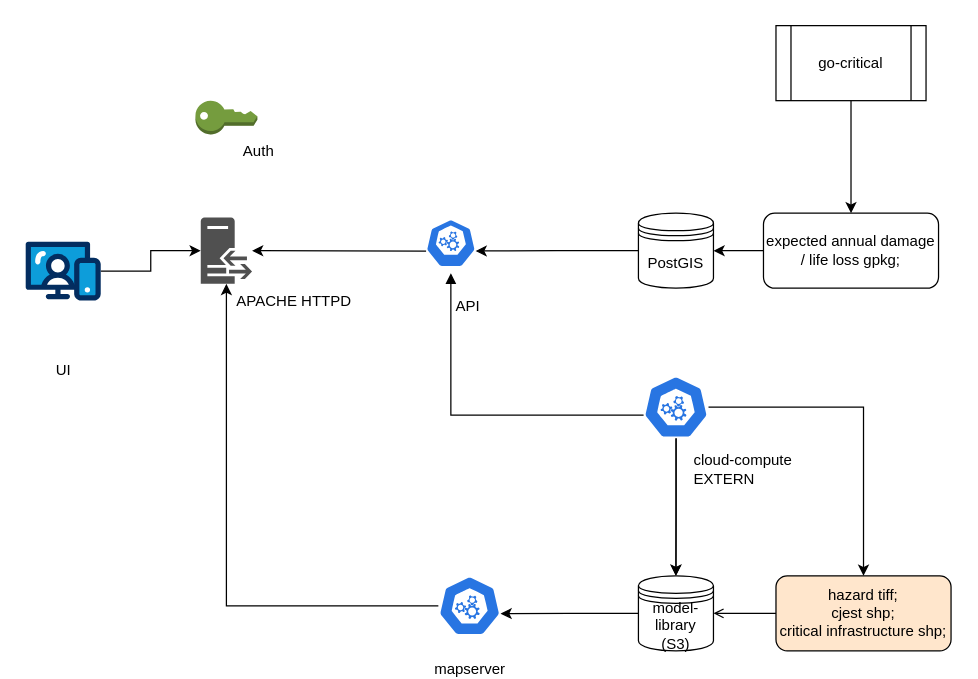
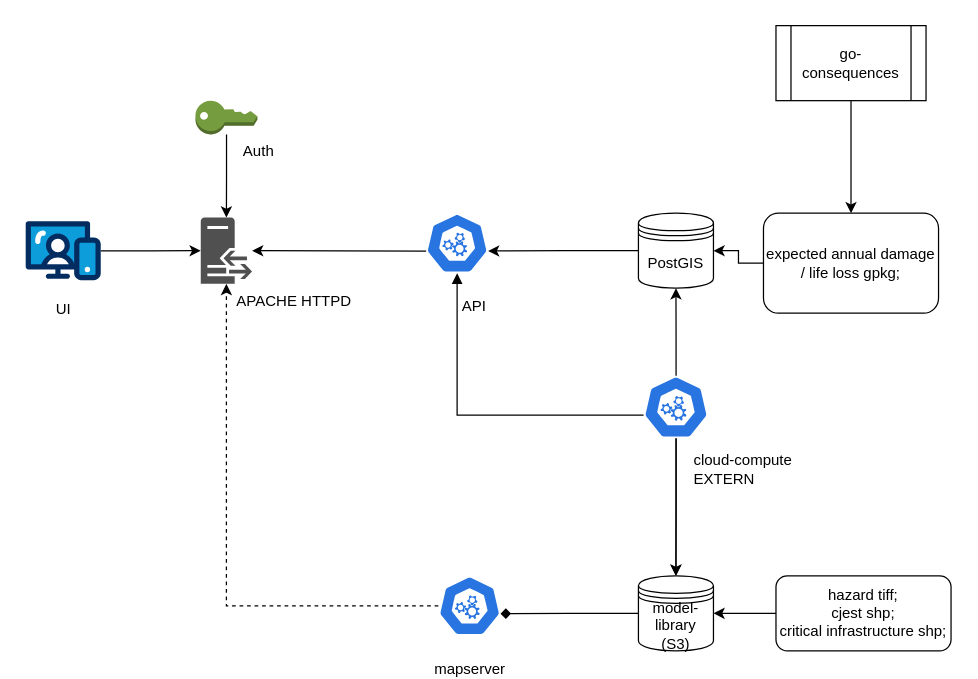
(851, 63) -> (851, 63)
none -> (226, 172)
(451, 243) -> (457, 243)
(851, 251) -> (851, 263)
(63, 271) -> (63, 251)
(863, 410) -> (676, 336)
(226, 553) -> (226, 553)
(510, 613) -> (511, 613)
(720, 613) -> (723, 613)
(863, 613) -> (863, 613)
